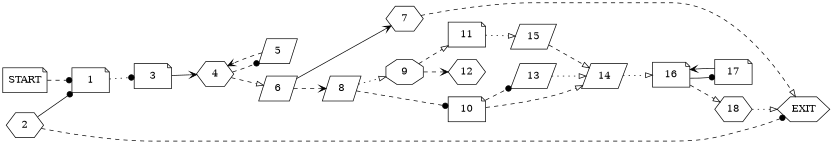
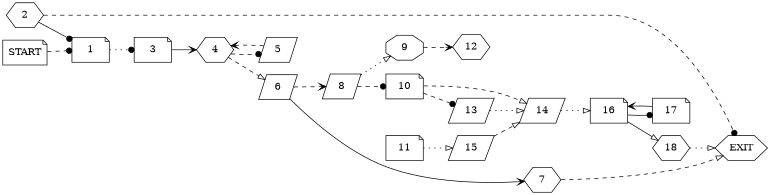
(430, 56) -> none
(702, 92) -> (640, 129)
